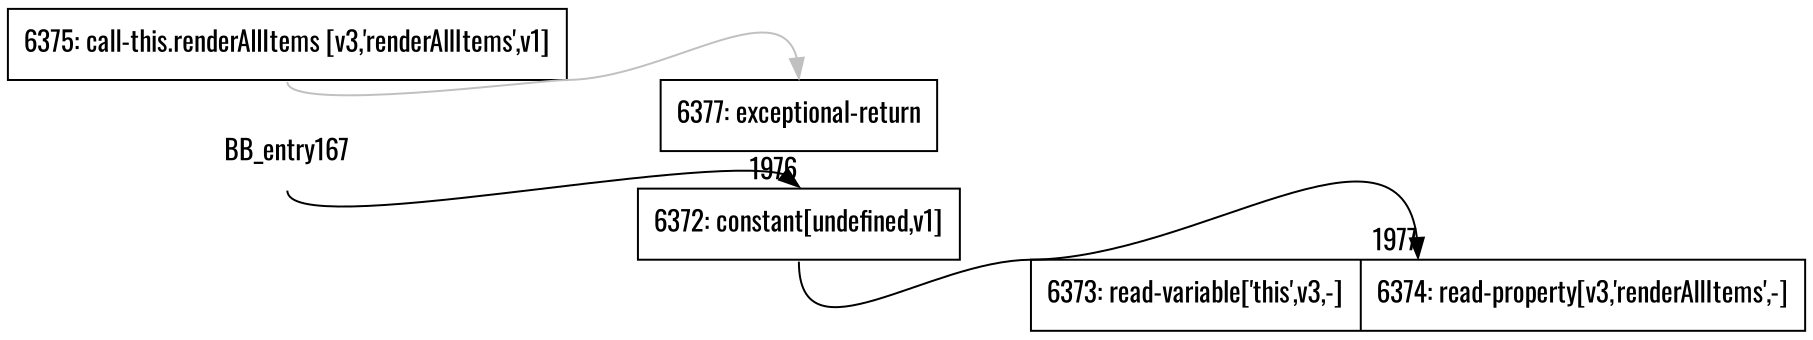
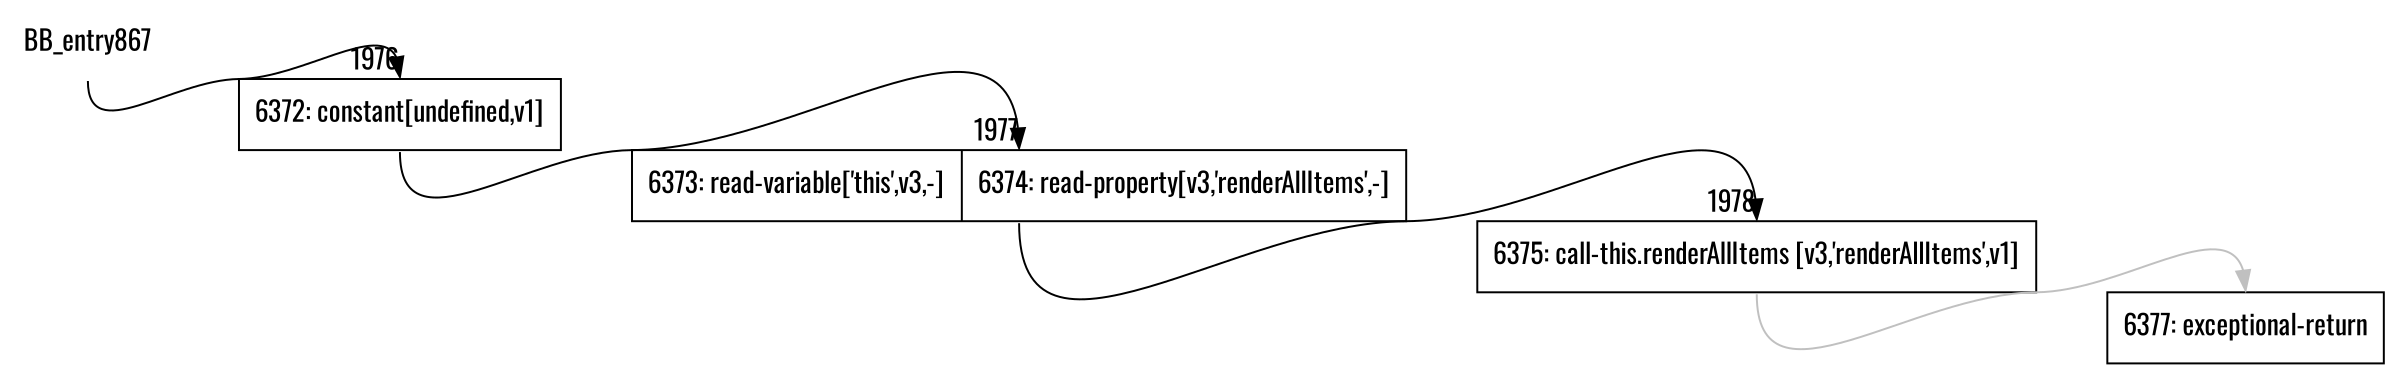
(287, 153) -> (88, 43)
none -> (1375, 225)
